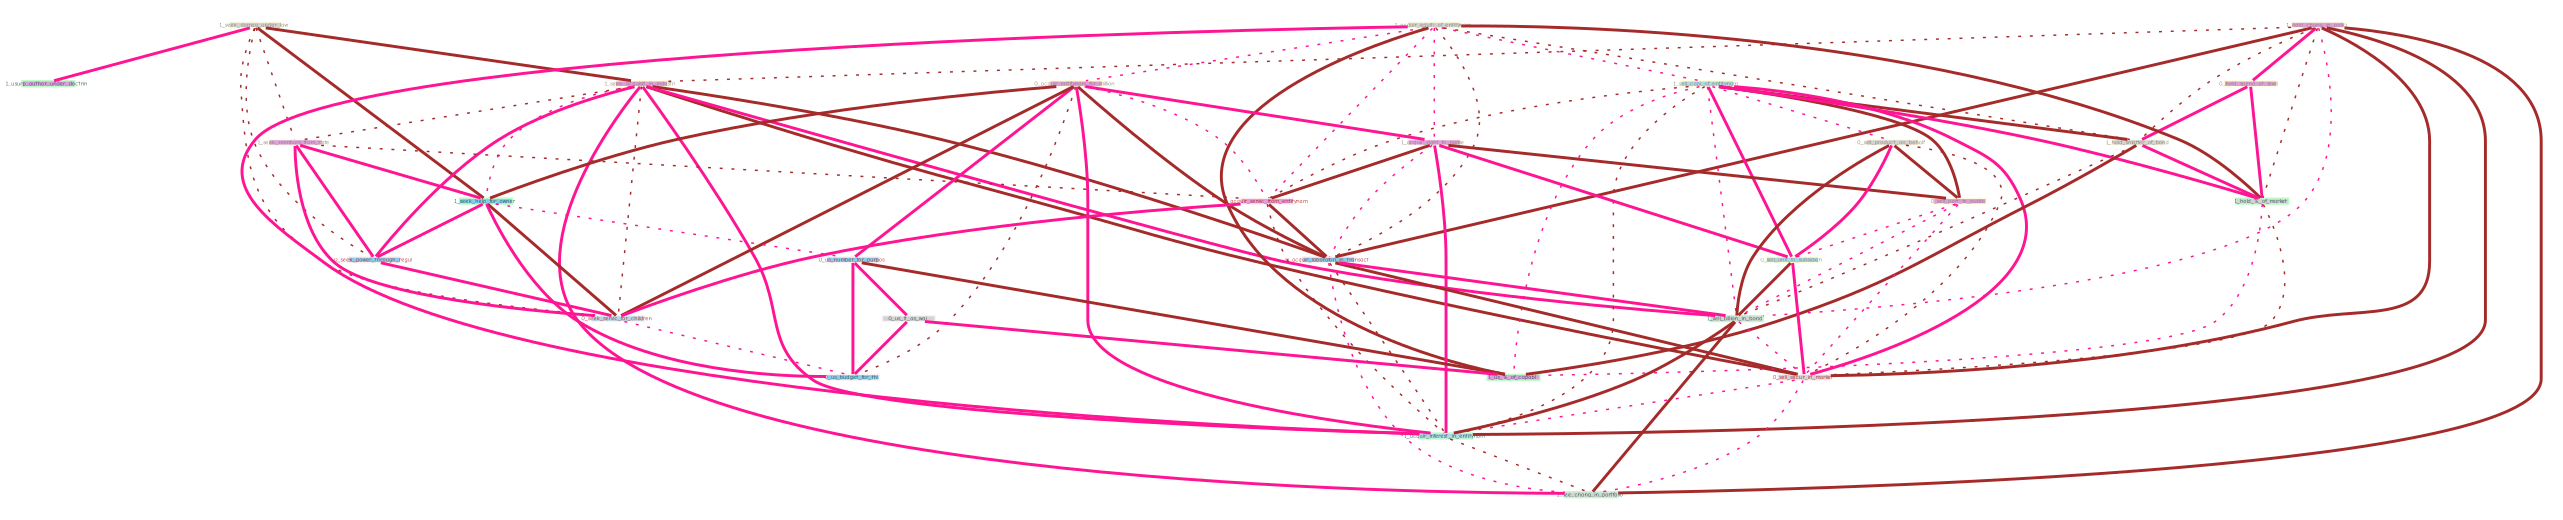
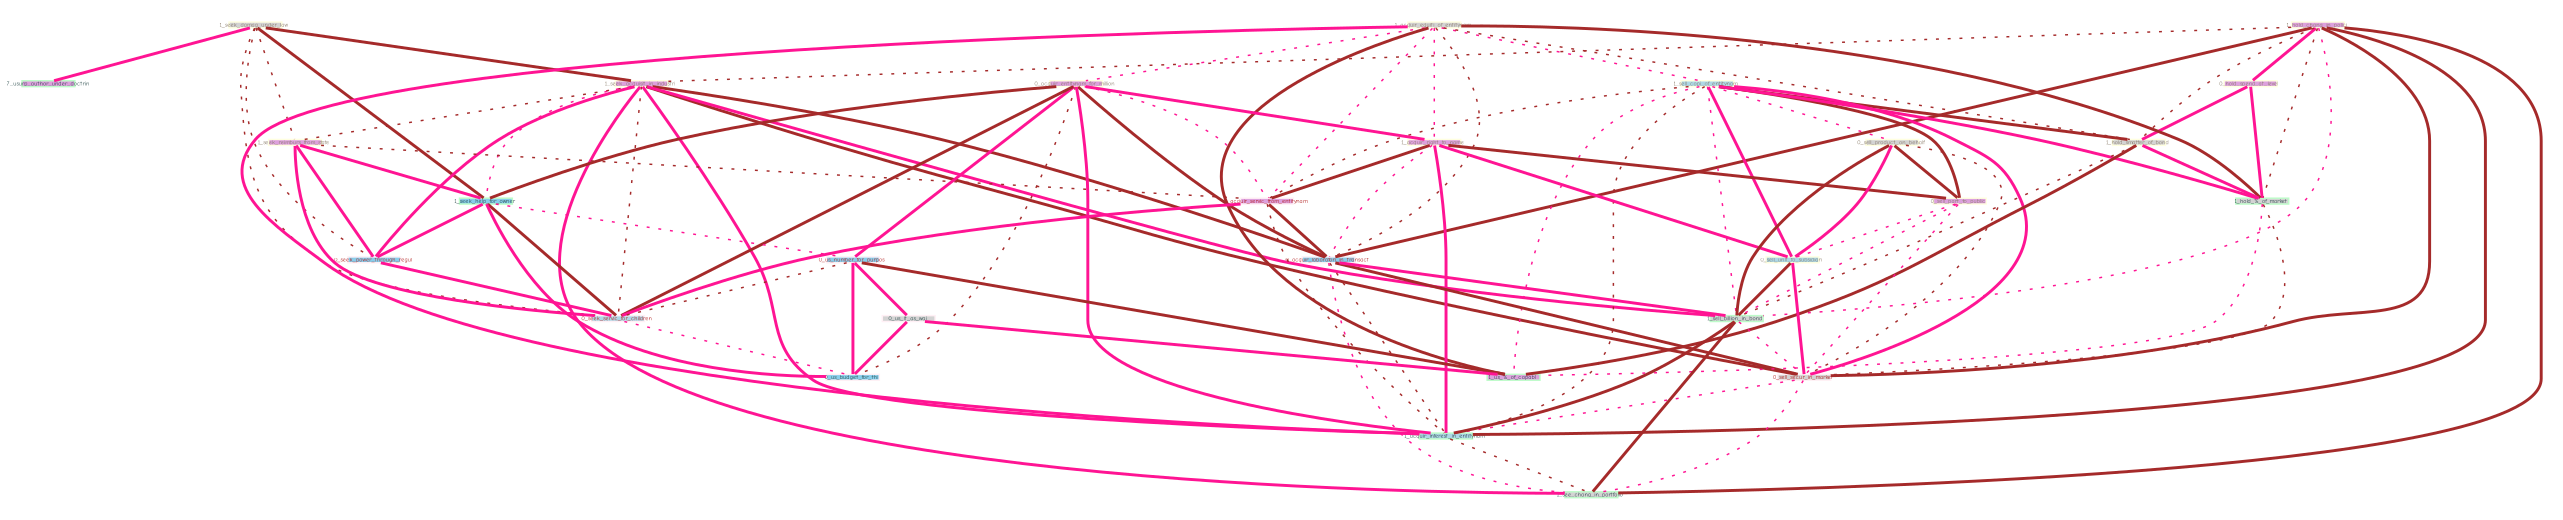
(48, 84) -> (48, 84)
none -> (736, 289)
